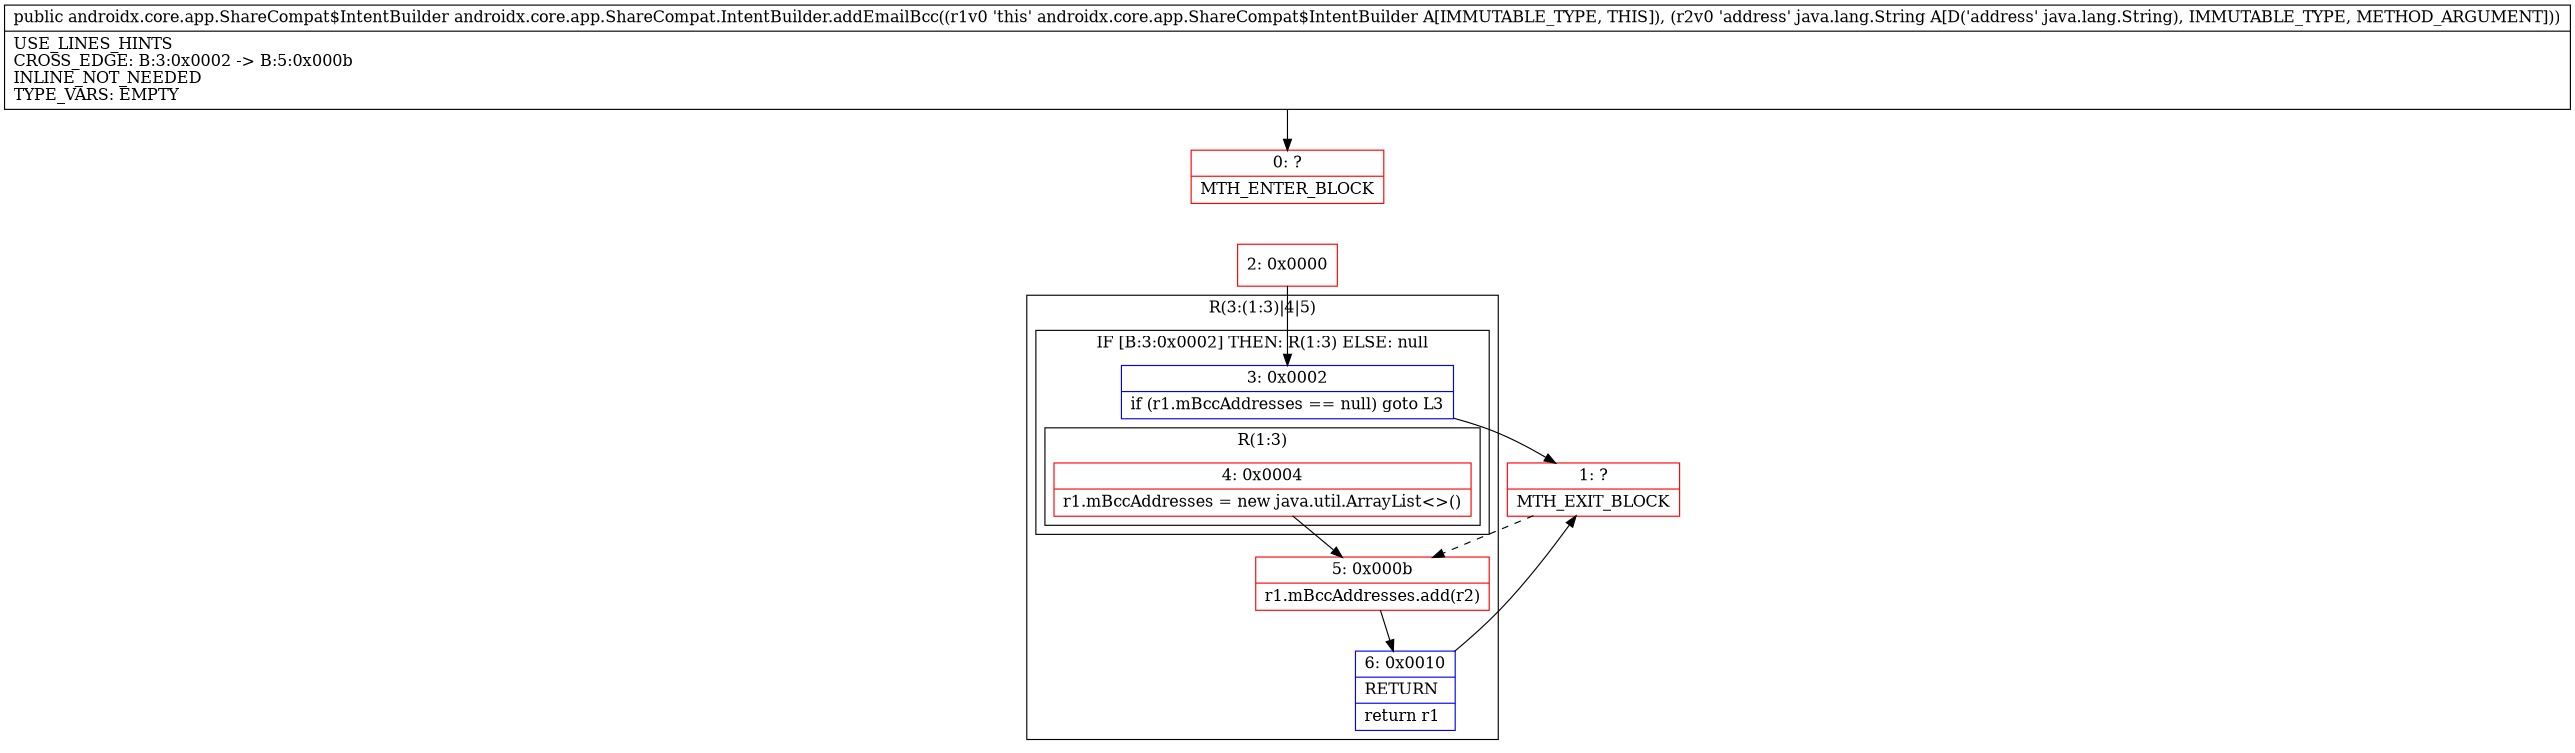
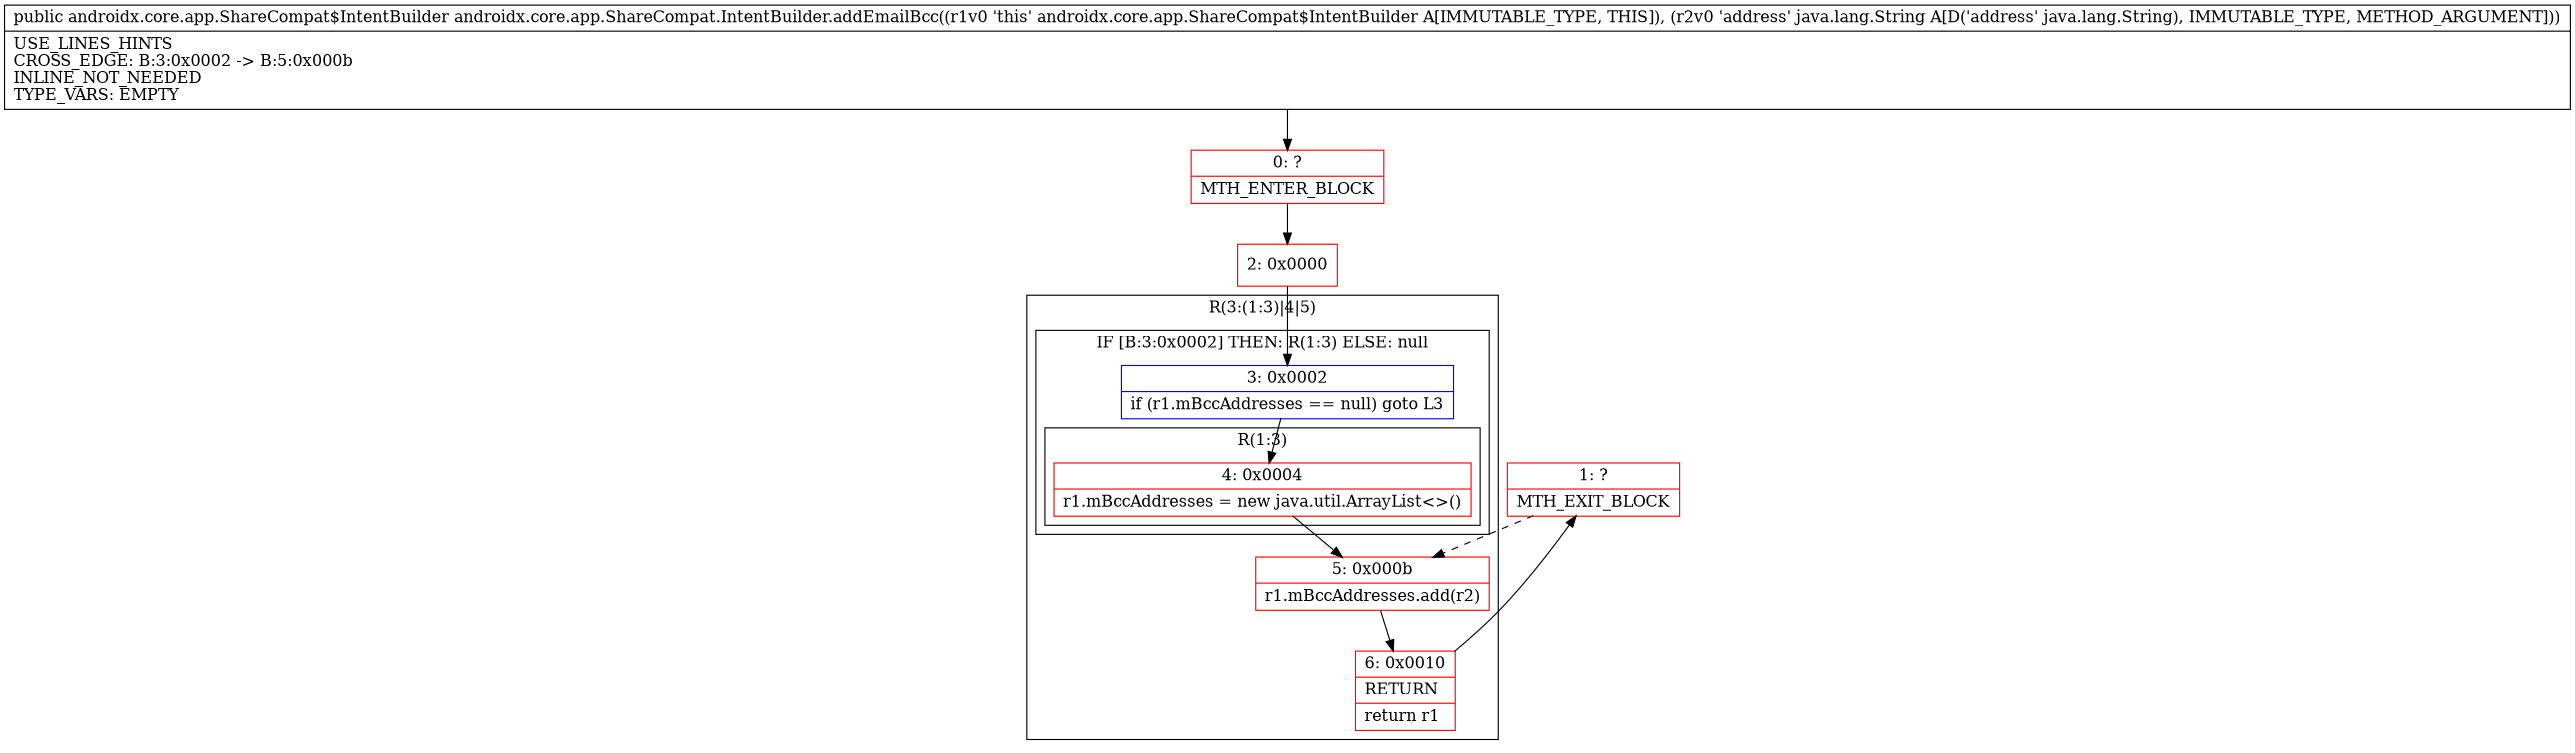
none -> (1287, 218)
(1506, 436) -> (1276, 435)
(1405, 691) -> (1405, 691)
